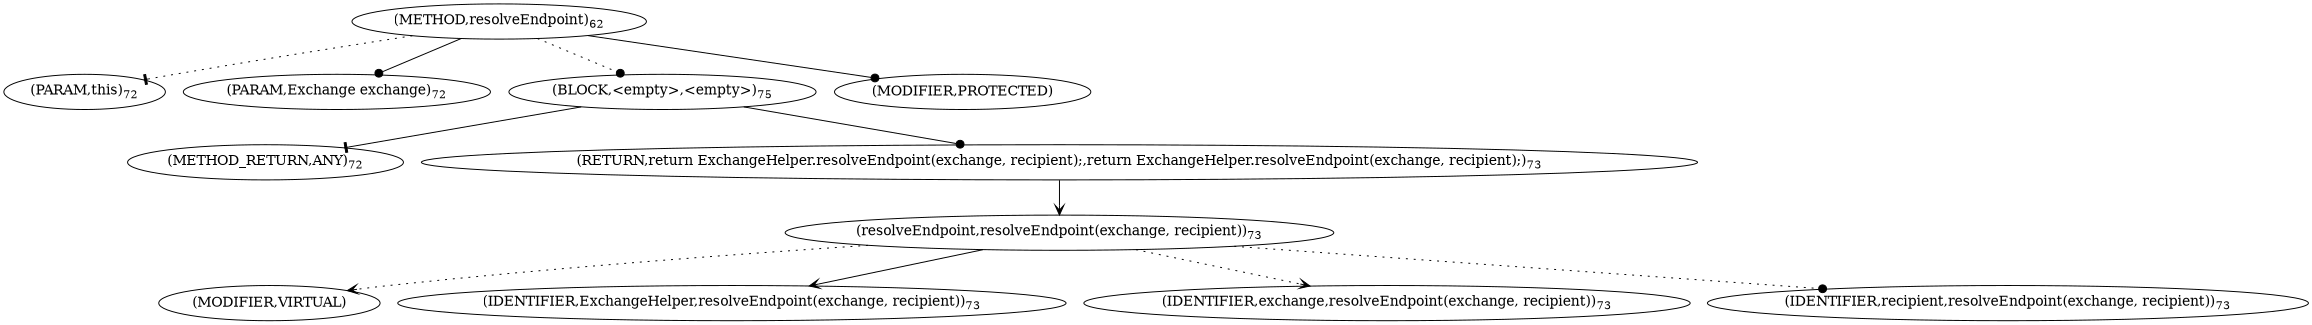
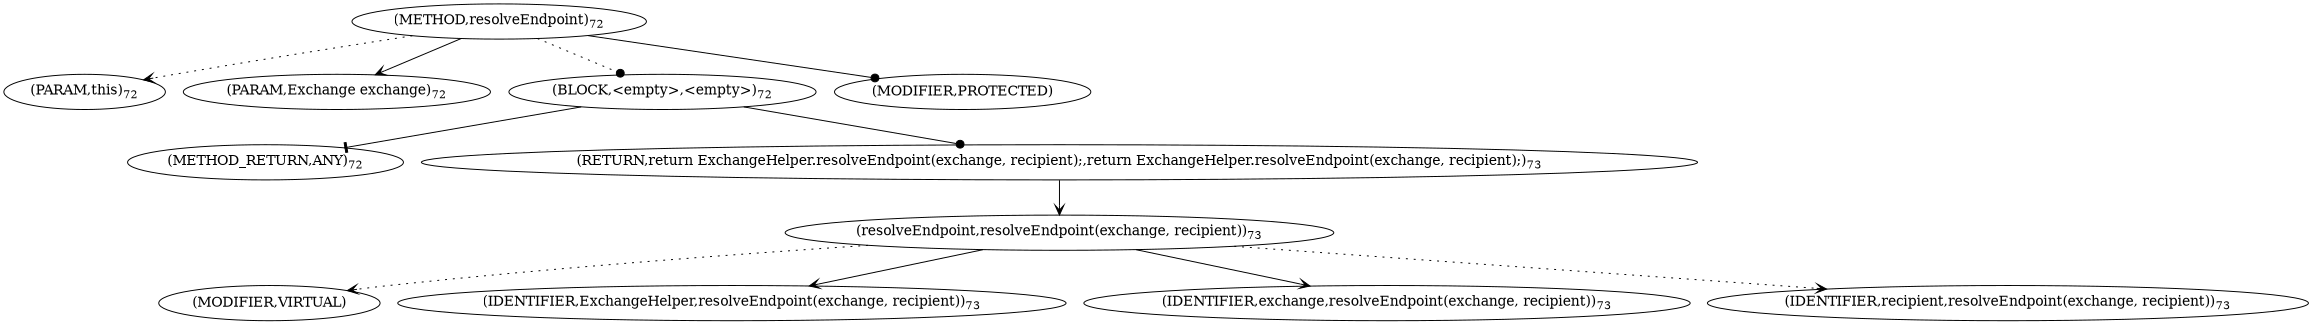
(597, 20) -> (597, 20)
(422, 55) -> (423, 55)
(280, 57) -> (283, 56)
(765, 90) -> (765, 90)
(1218, 267) -> (1218, 267)
(1526, 267) -> (1525, 267)
